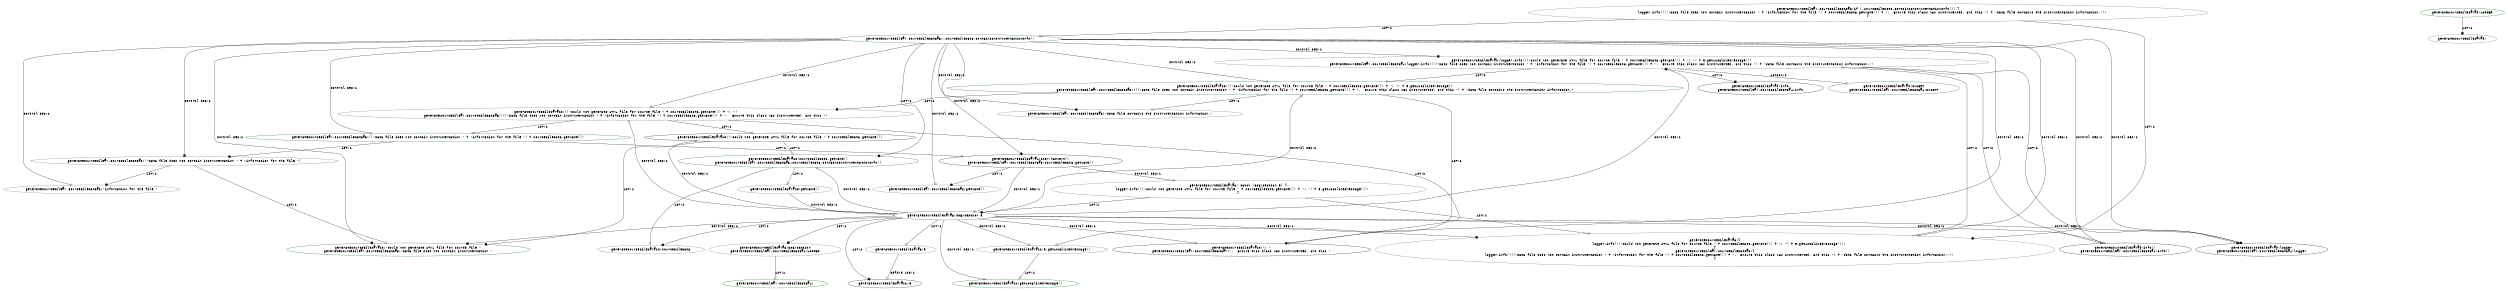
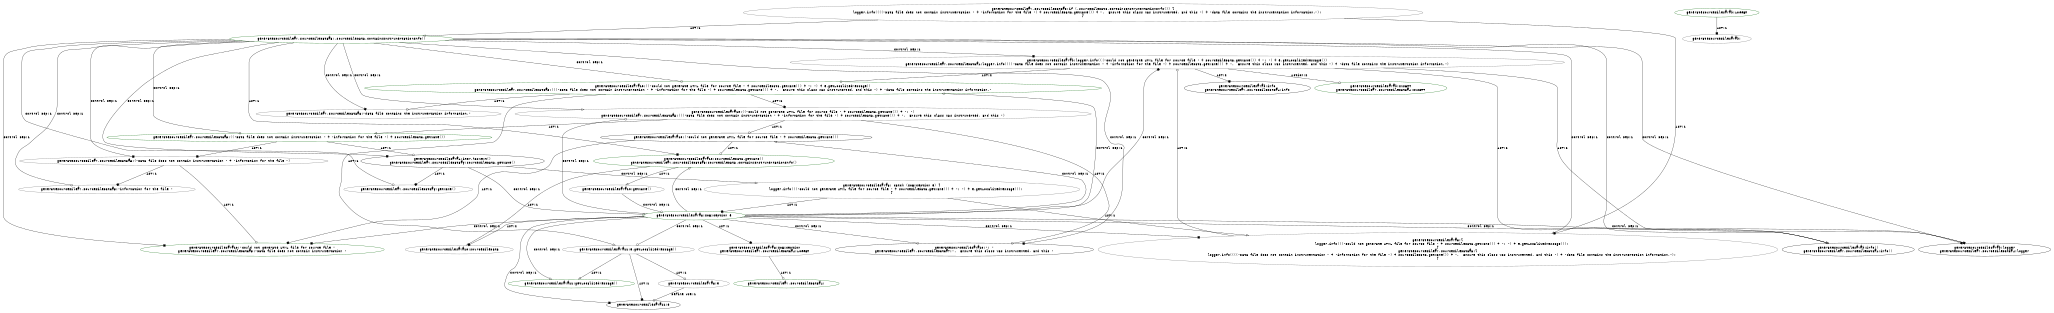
(922, 231) -> (660, 266)
(858, 250) -> (523, 273)
none -> (636, 276)
